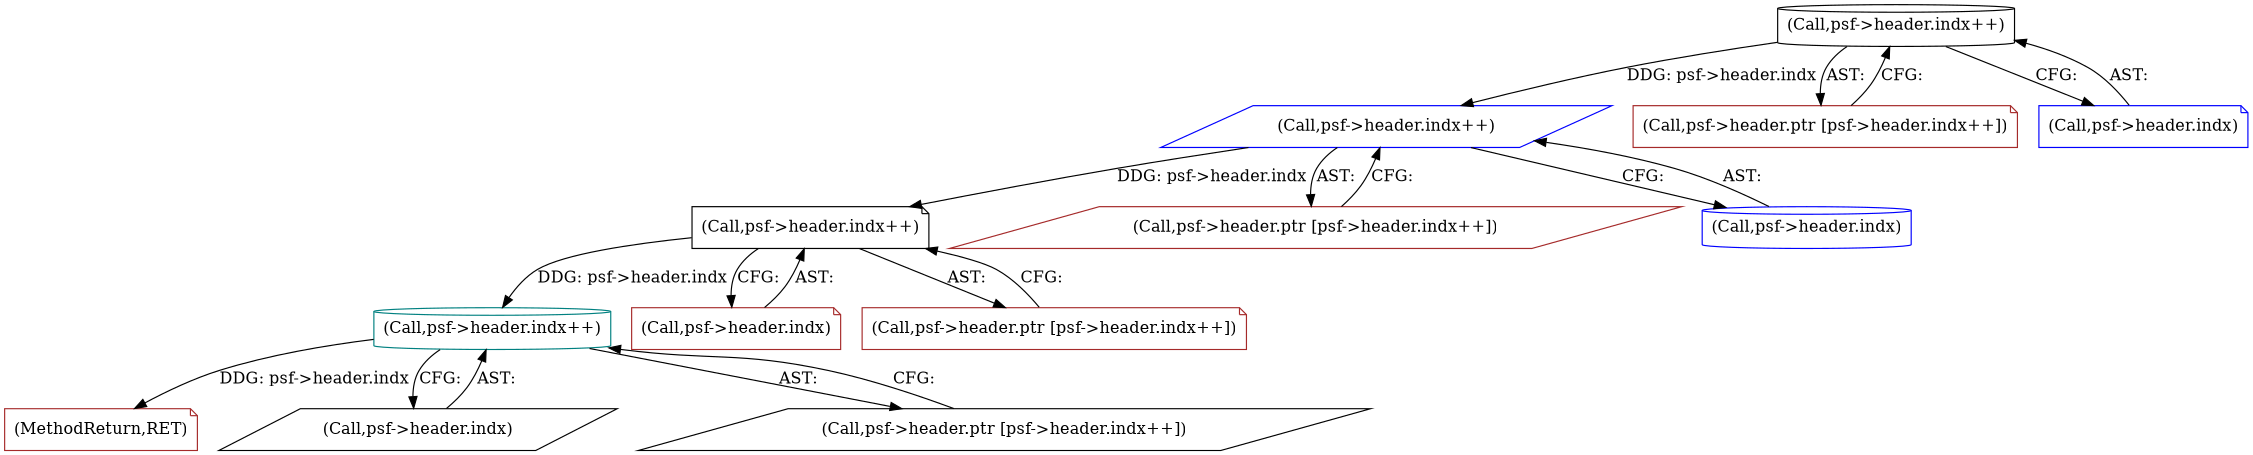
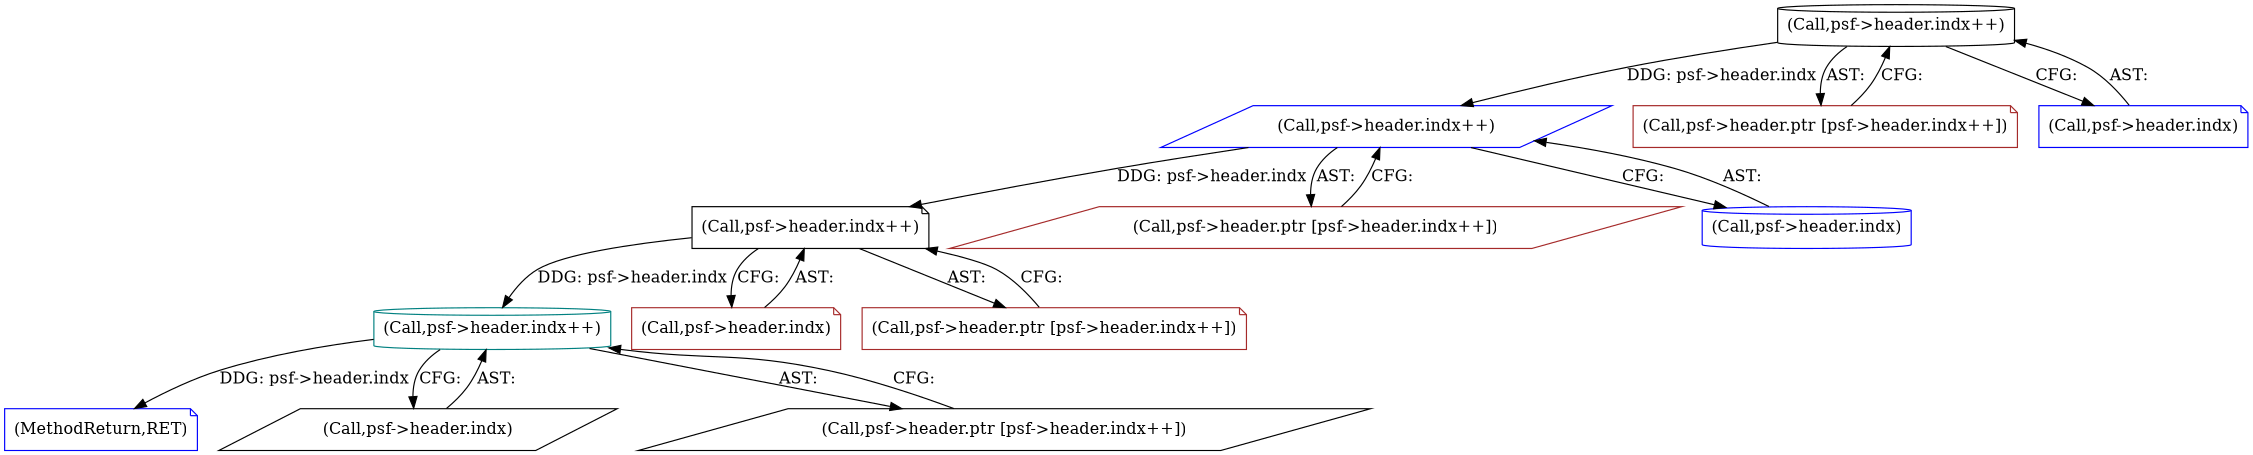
(101, 430) -> (101, 430)
